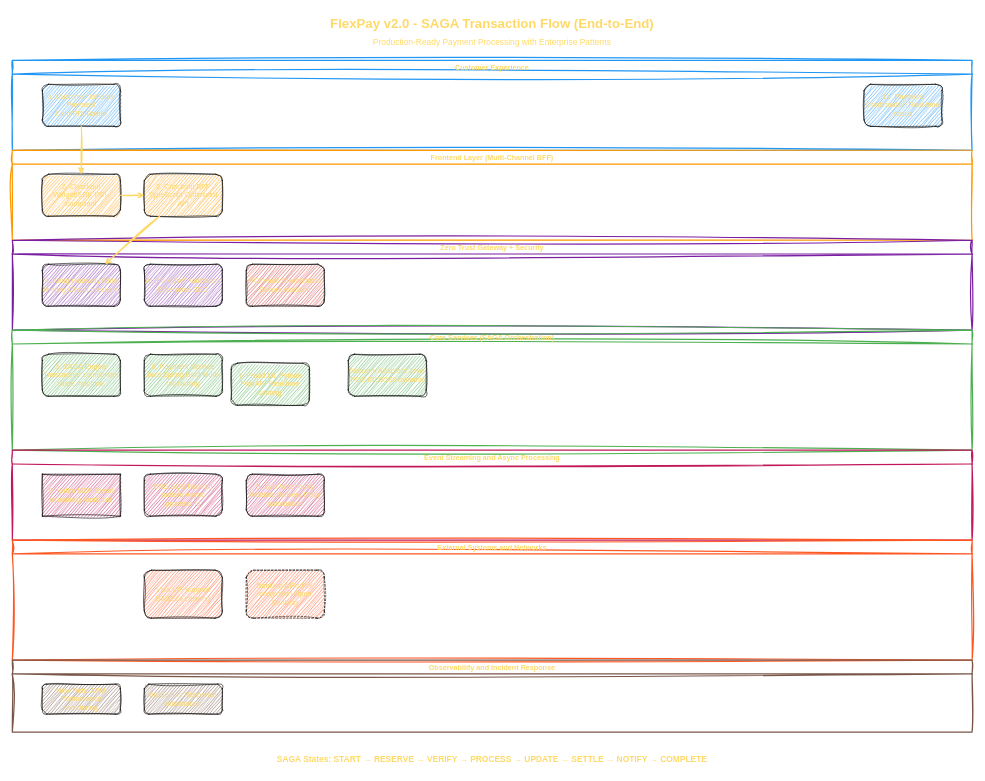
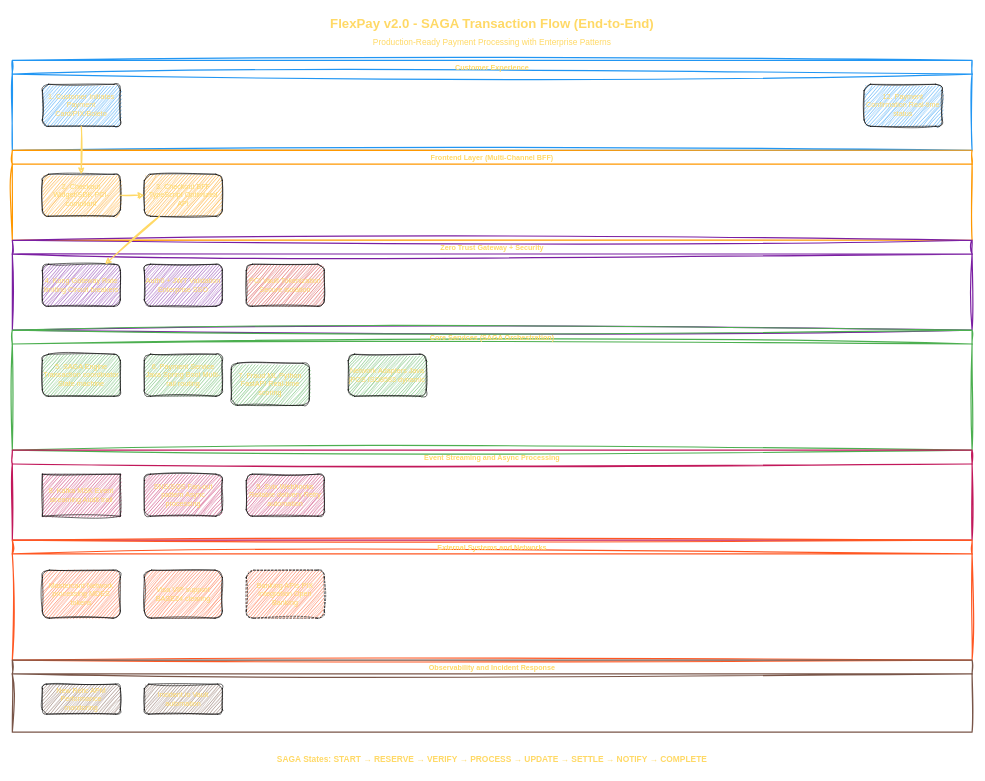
(139, 195) -> (137, 195)
(109, 261) -> (110, 260)
none -> (81, 594)
(183, 699) -> (183, 699)
